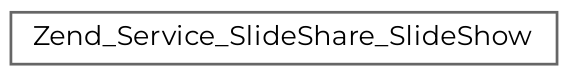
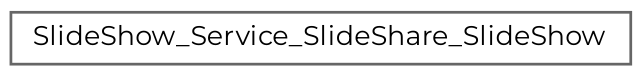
(284, 38) -> (321, 38)
